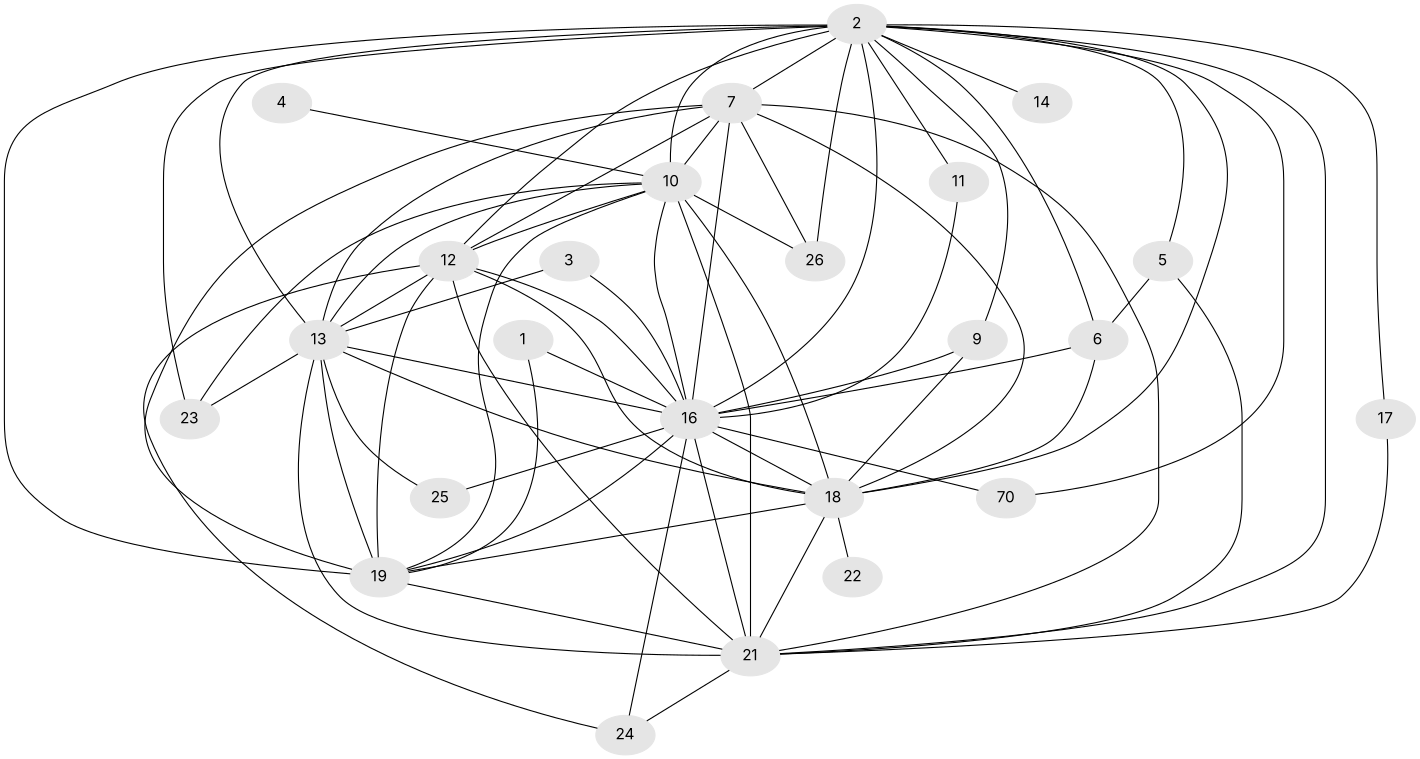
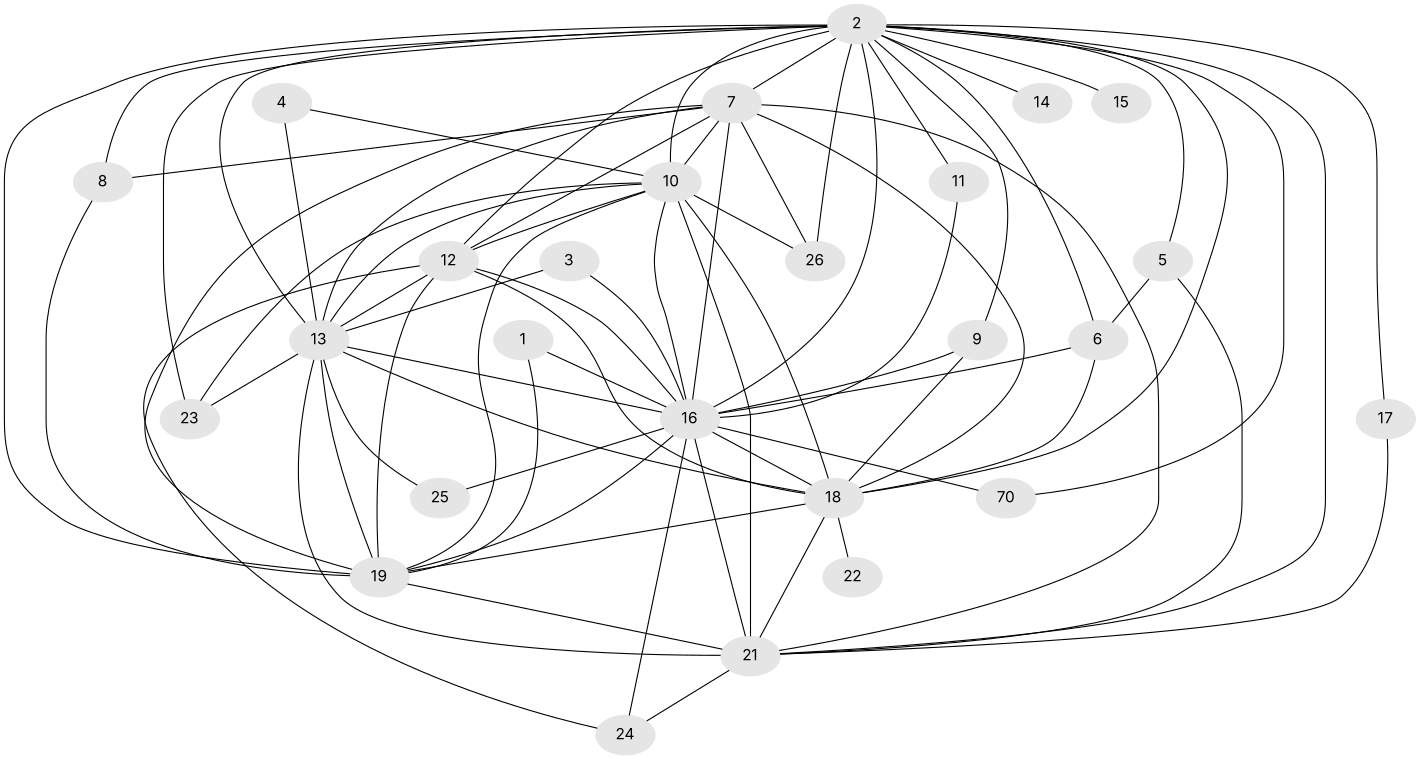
none -> (1121, 103)
none -> (103, 182)
none -> (301, 222)
(570, 477) -> none
